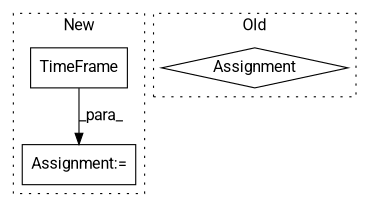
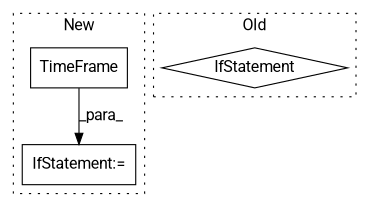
(255, 68) -> (255, 68)
(79, 165) -> (79, 165)
